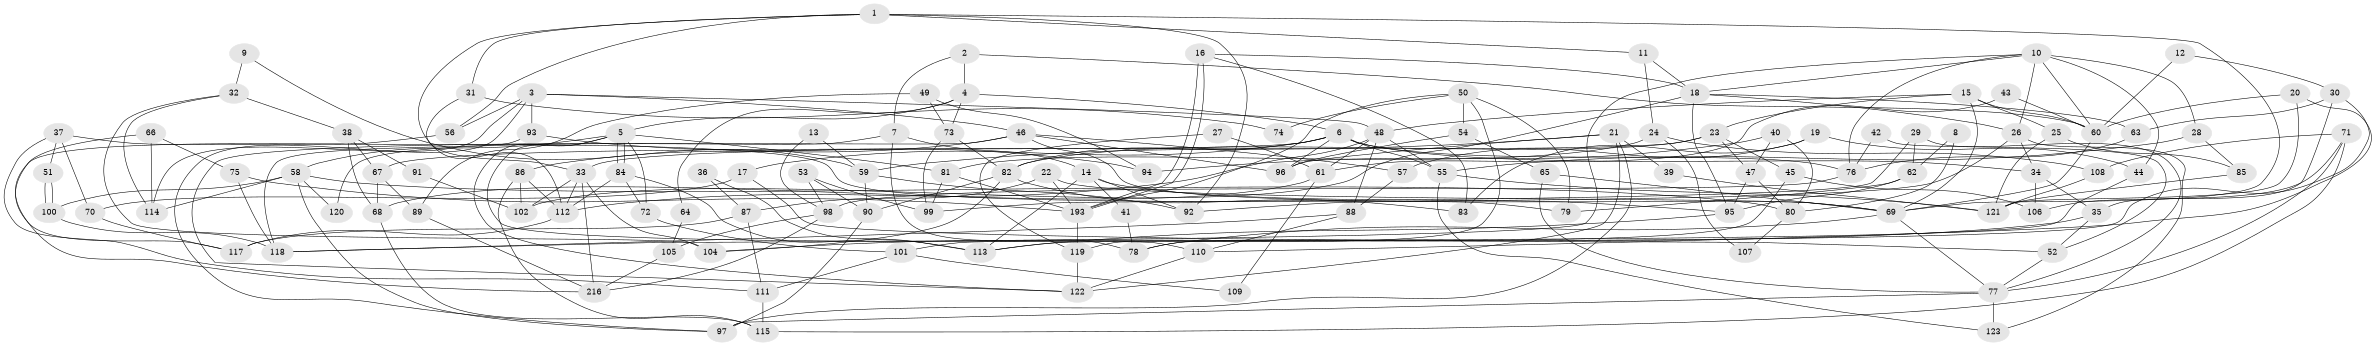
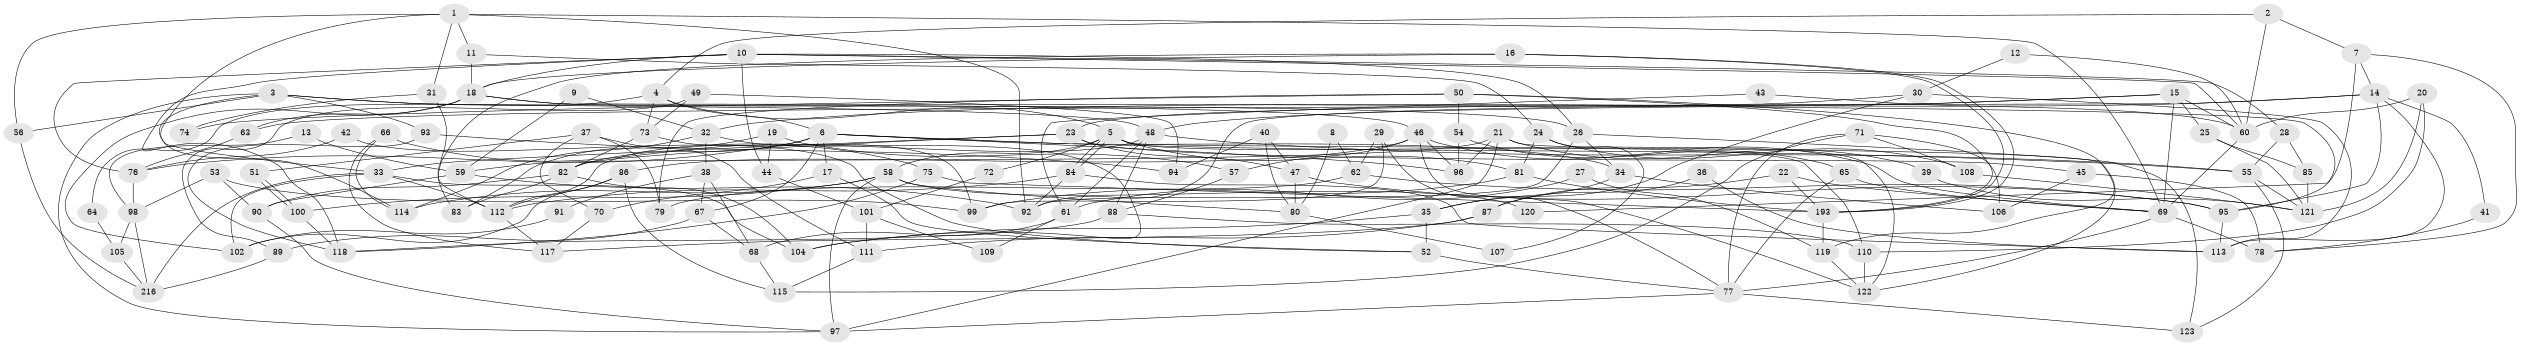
none -> (1539, 105)
(633, 193) -> (1049, 193)
